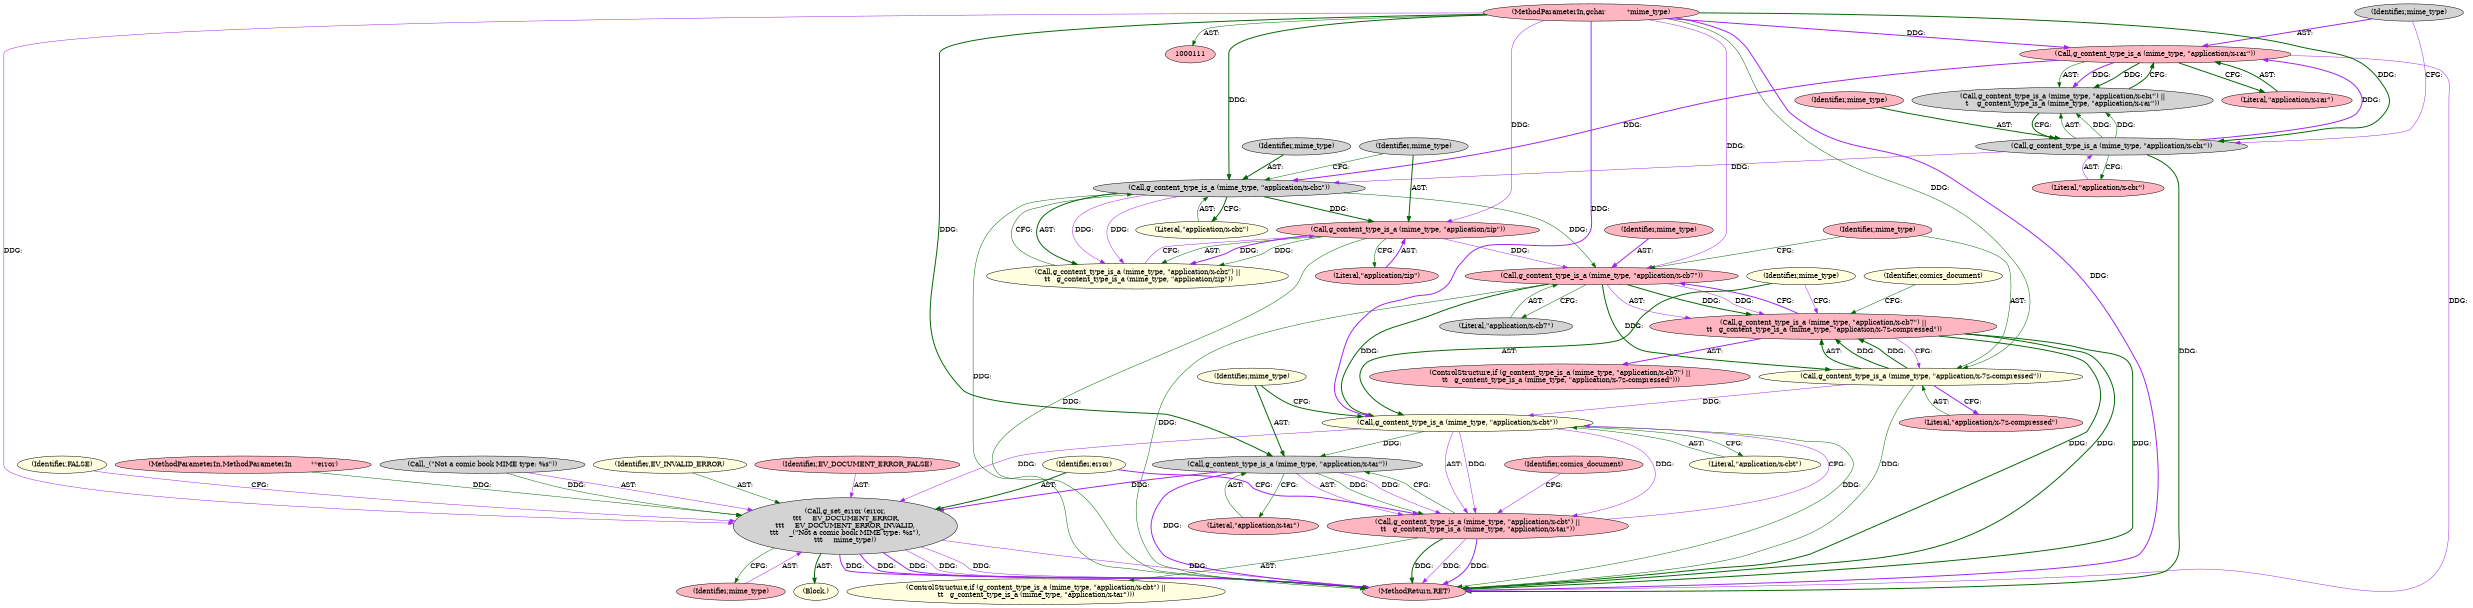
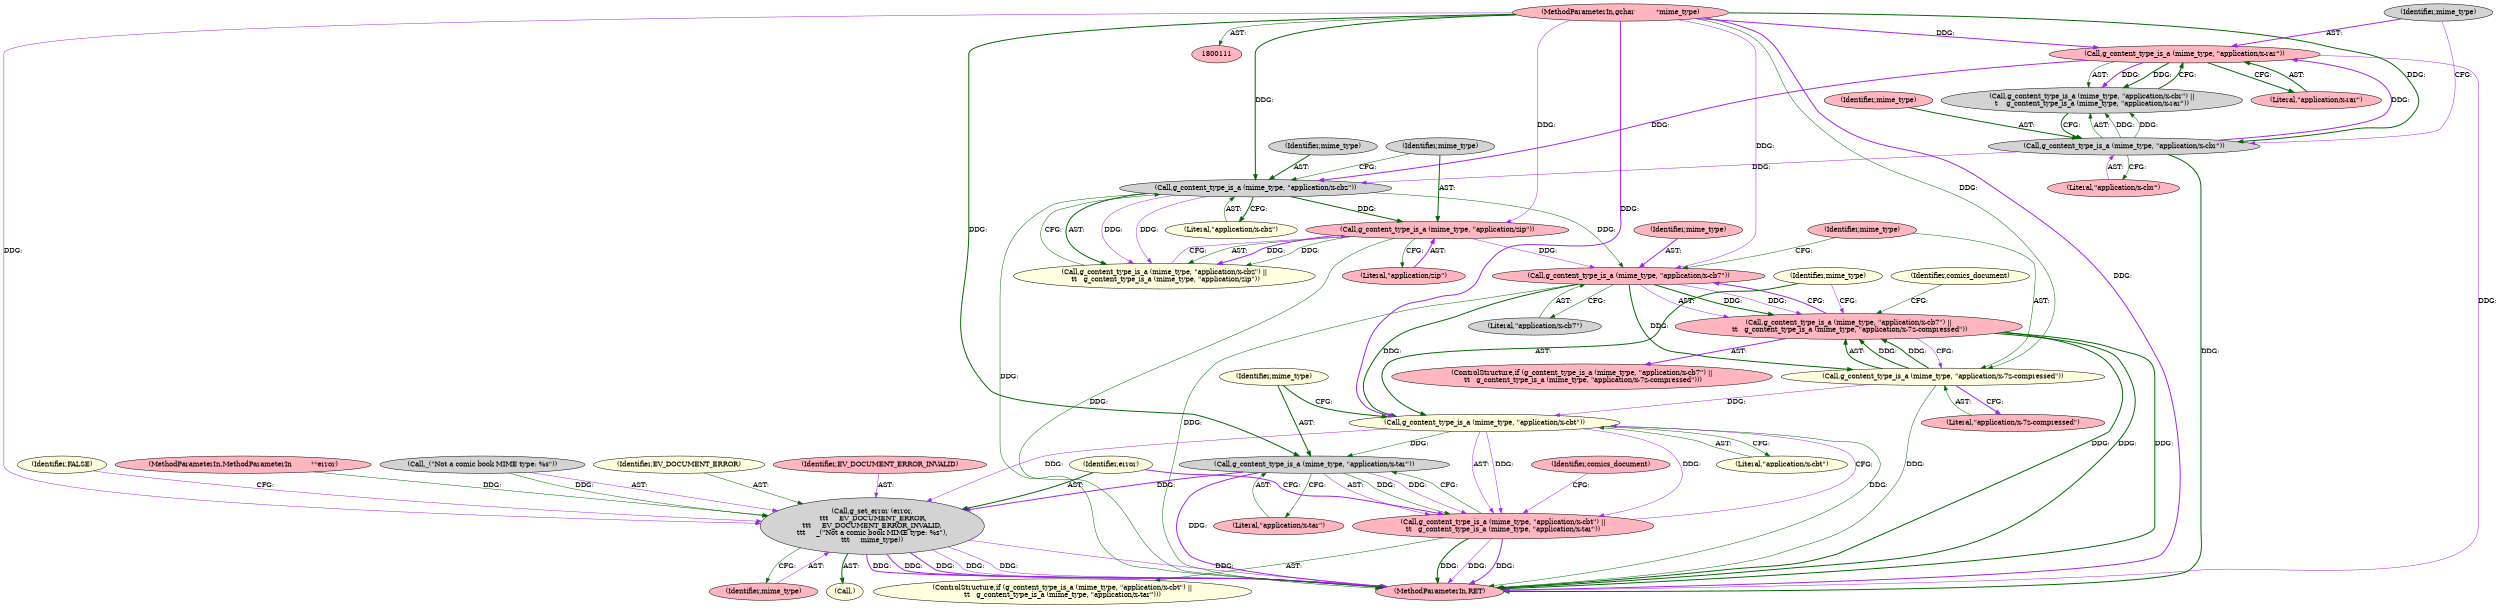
(1190, 54) -> (1217, 54)
(670, 465) -> (679, 465)
(857, 465) -> (880, 465)
(816, 592) -> (845, 592)
(1414, 592) -> (1440, 592)
